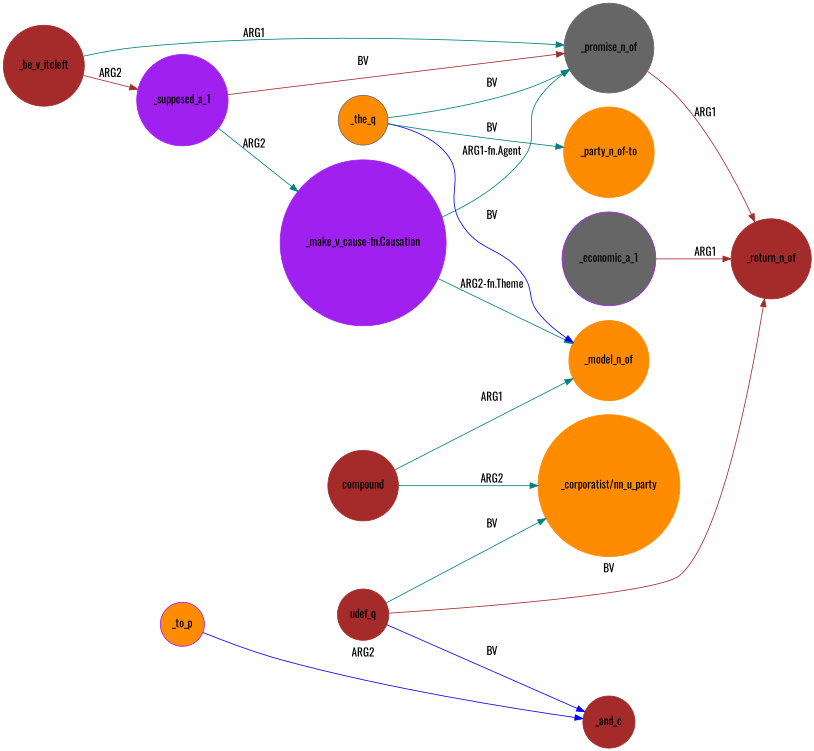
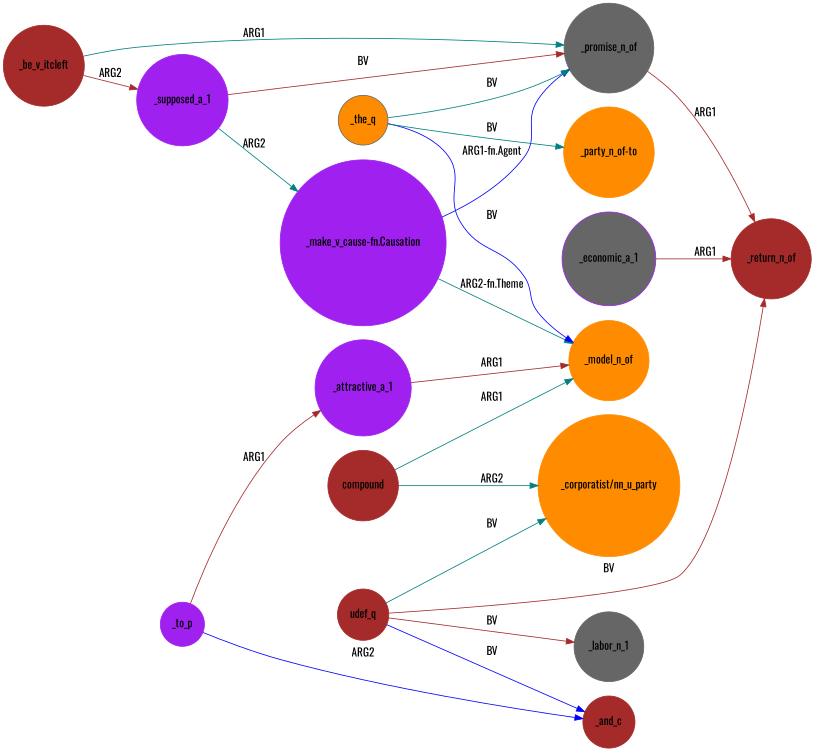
(522, 160) -> (522, 160)
none -> (363, 388)
(182, 624) -> (182, 624)
none -> (609, 647)
